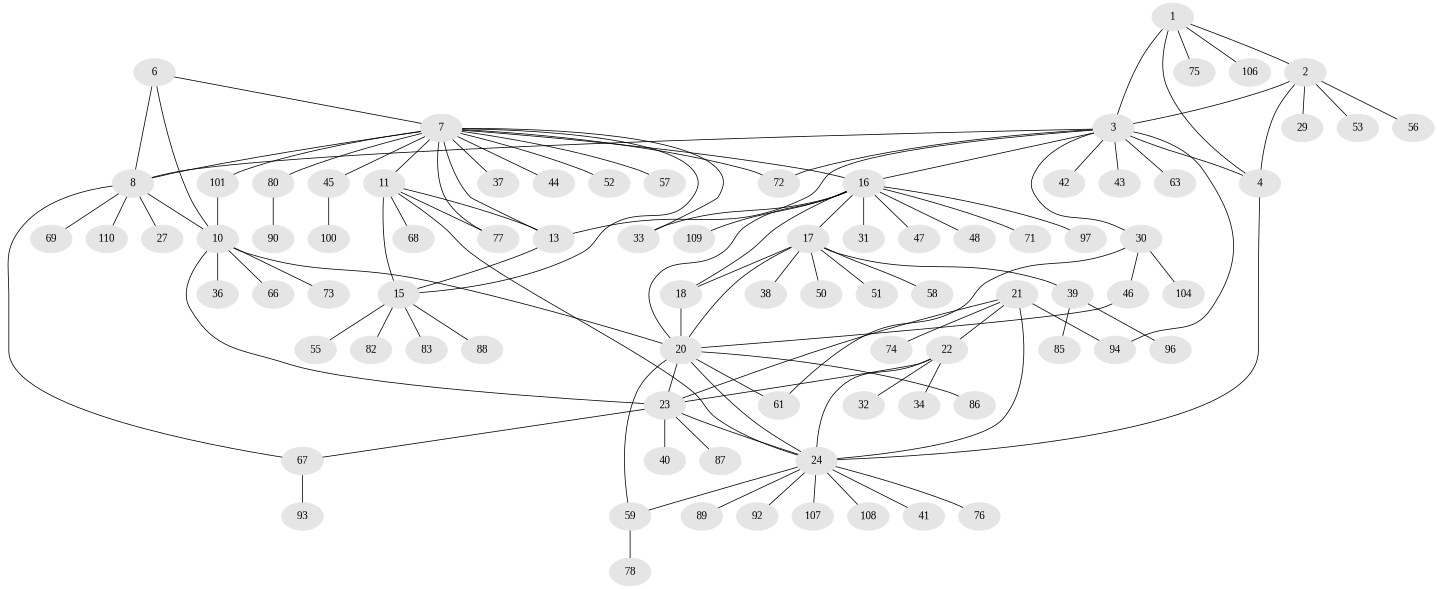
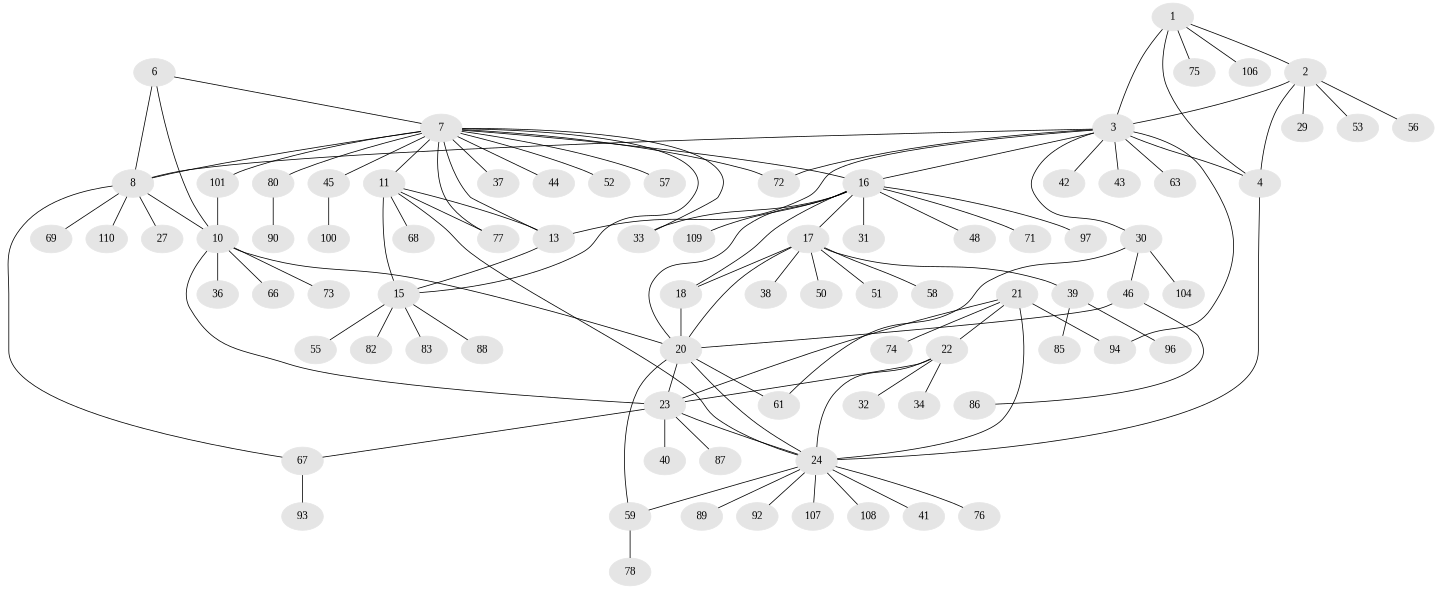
(919, 239) -> none
(832, 366) -> (1146, 387)
